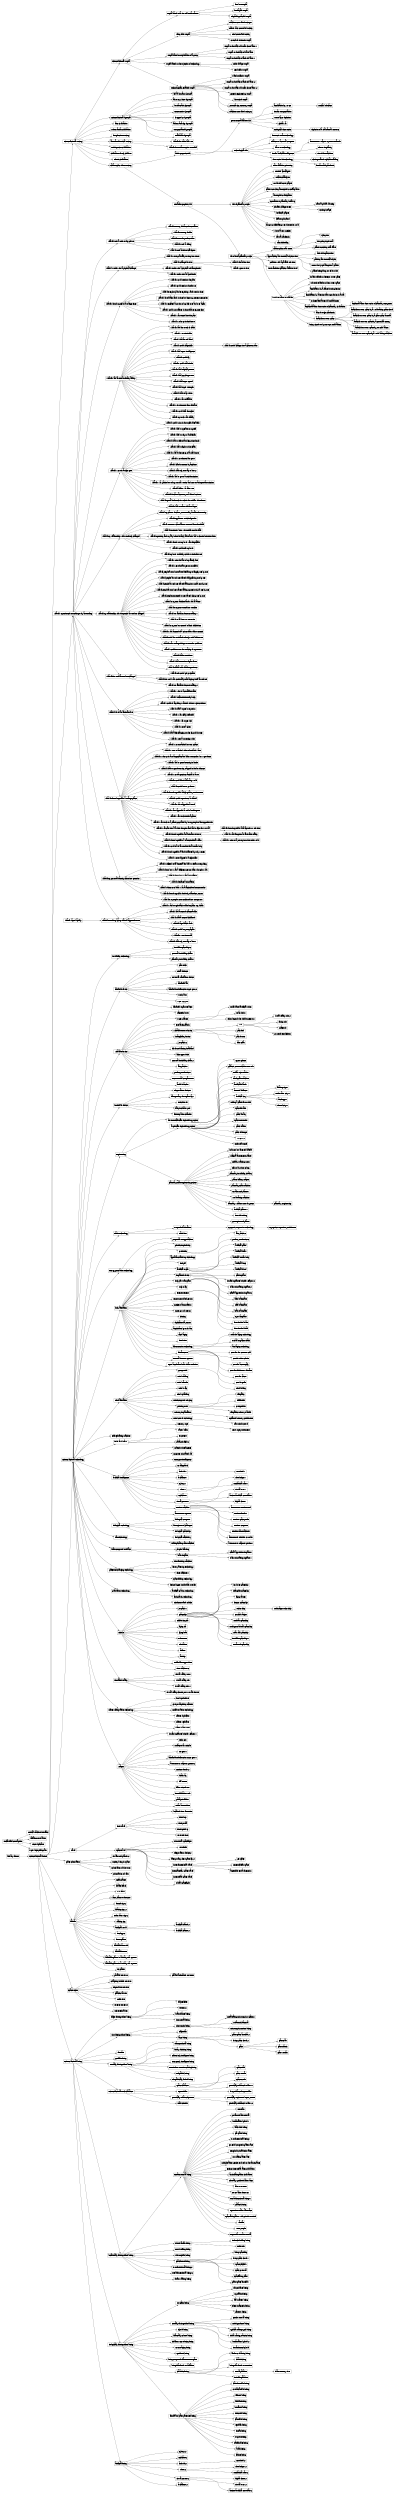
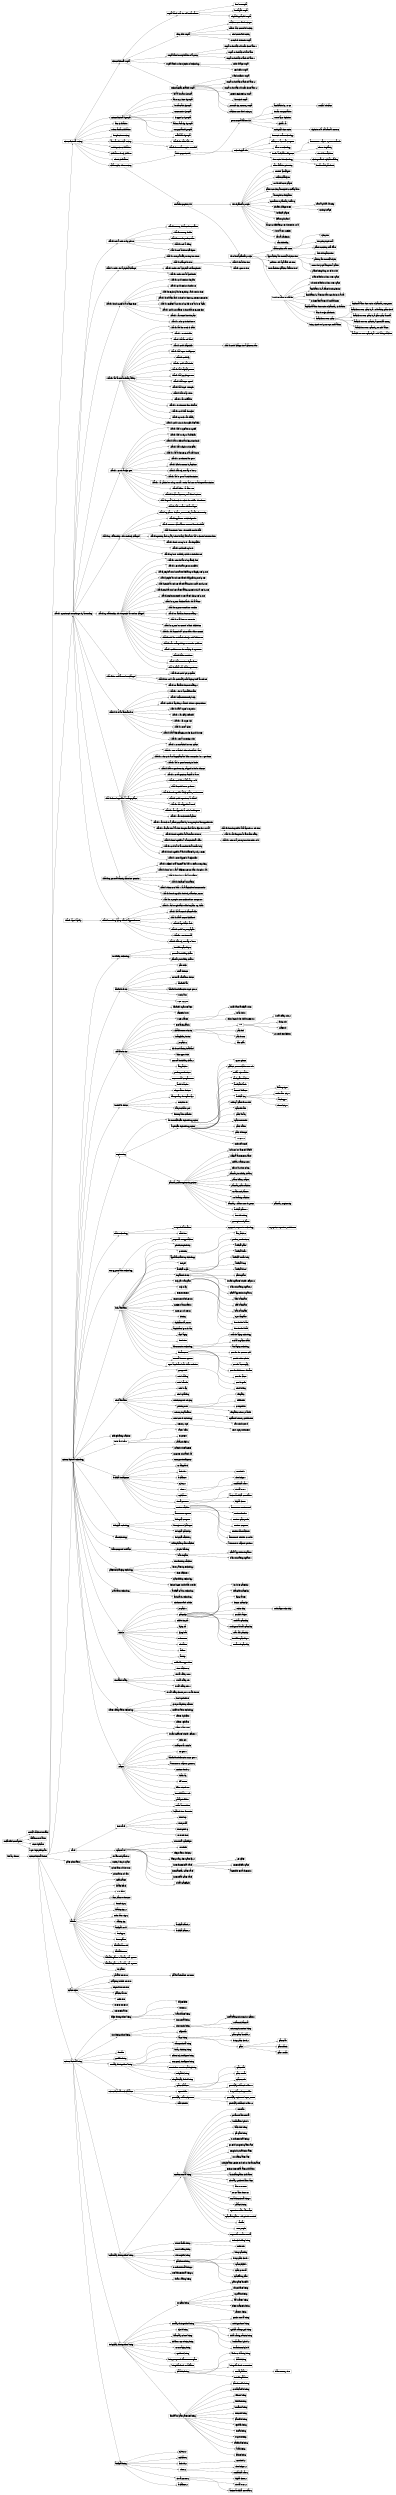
(325, 277) -> (325, 277)
